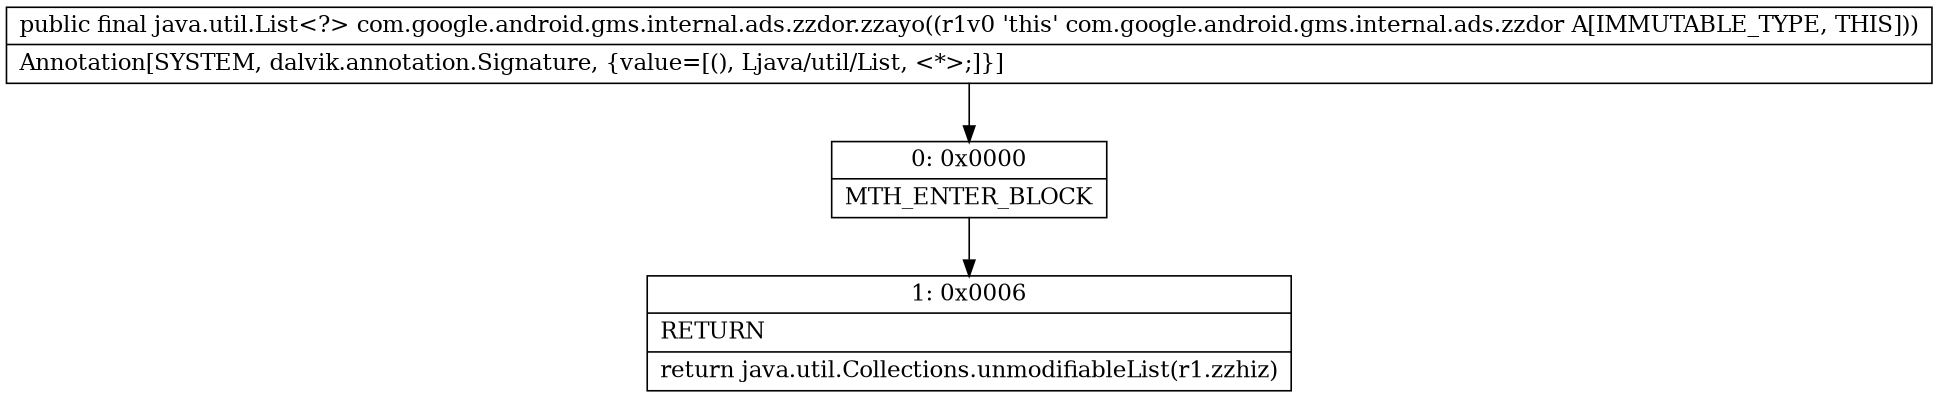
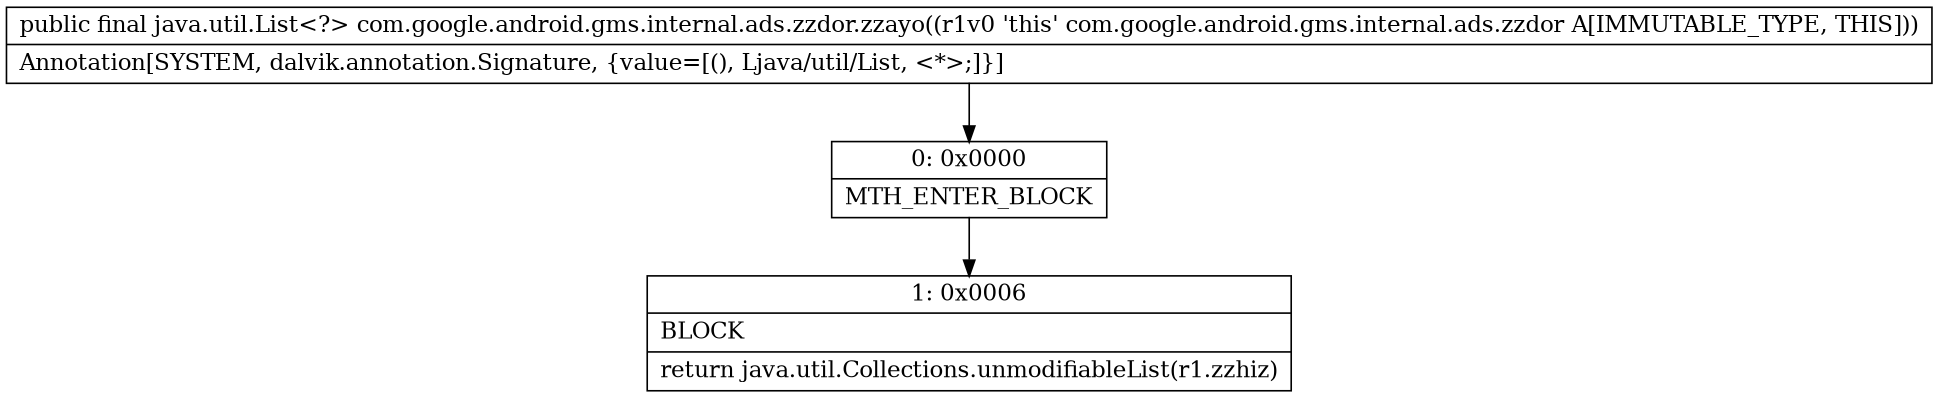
(713, 332) -> (702, 332)
